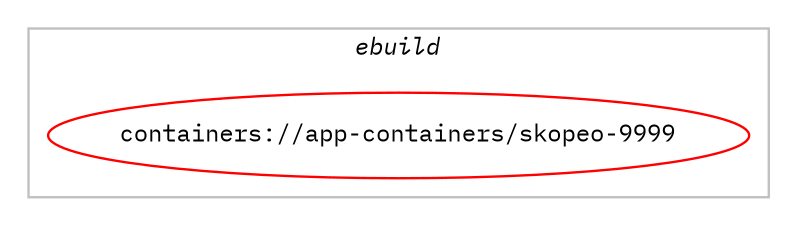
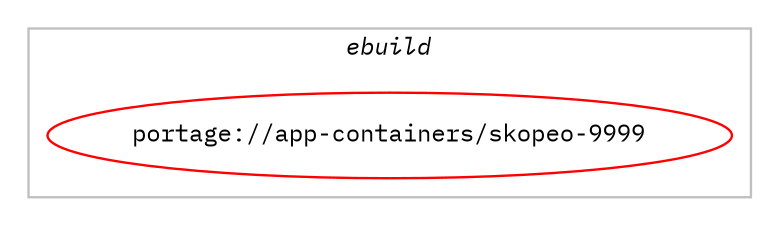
(399, 135) -> (390, 135)
